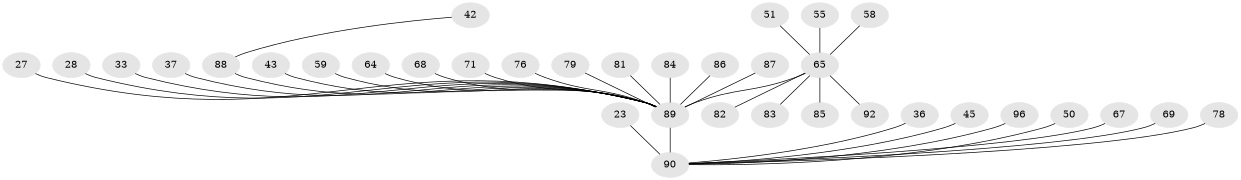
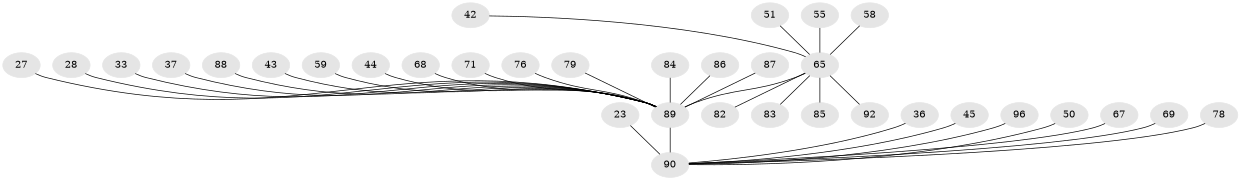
(342, 31) -> (649, 26)
(371, 65) -> (371, 65)
(620, 65) -> none
